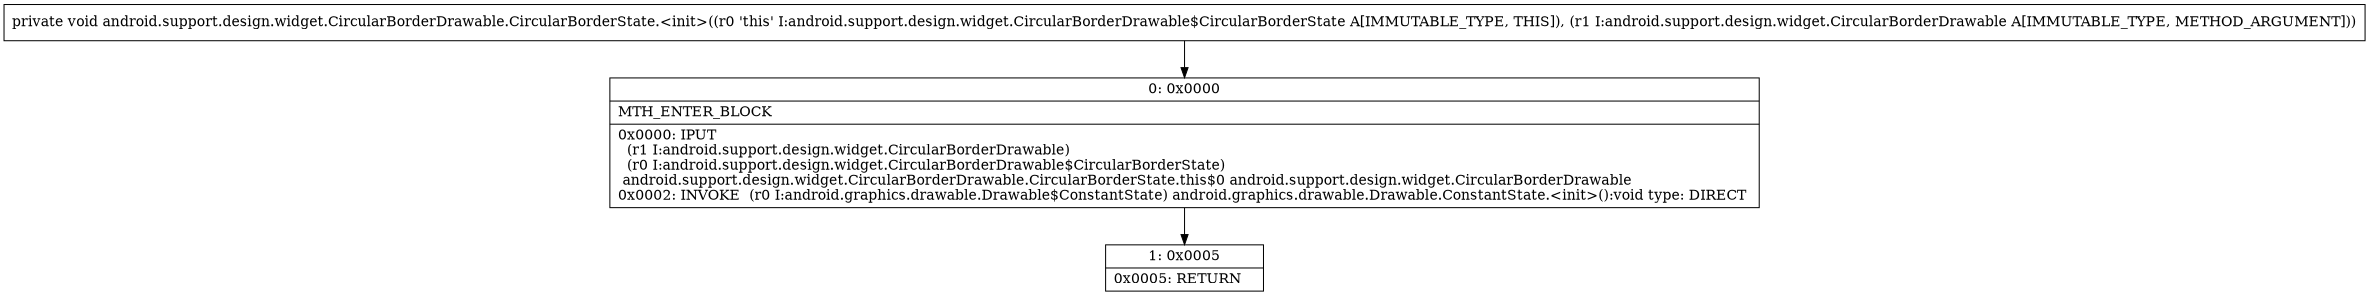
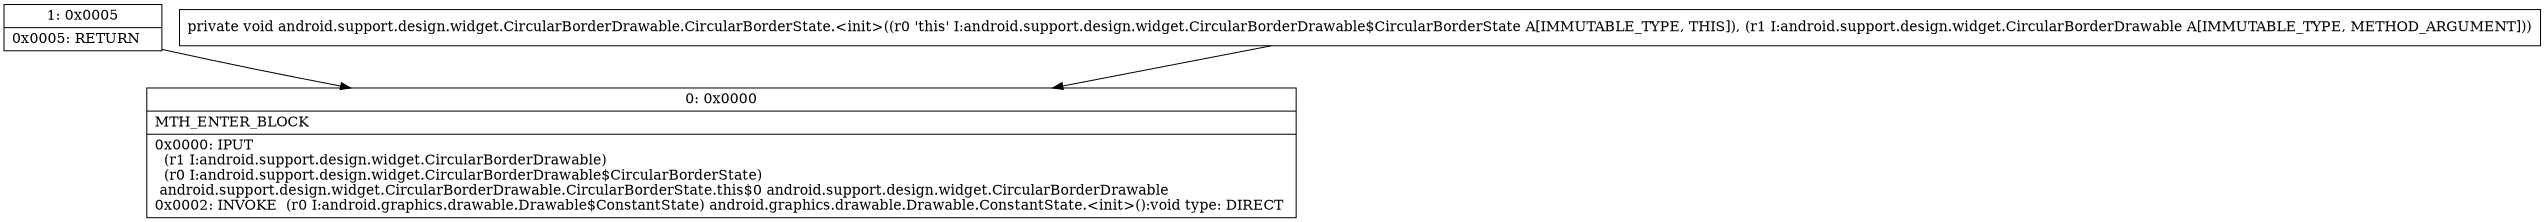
(1185, 221) -> (251, 68)
